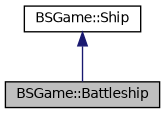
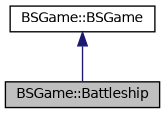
(83, 19) -> (83, 19)
